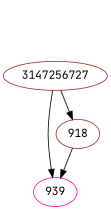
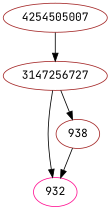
none -> (55, 18)
(78, 134) -> (78, 134)
(55, 192) -> (55, 192)
